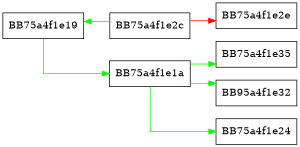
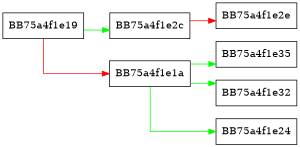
(100, 21) -> (93, 30)
(56, 74) -> (56, 74)
(256, 93) -> (256, 93)
